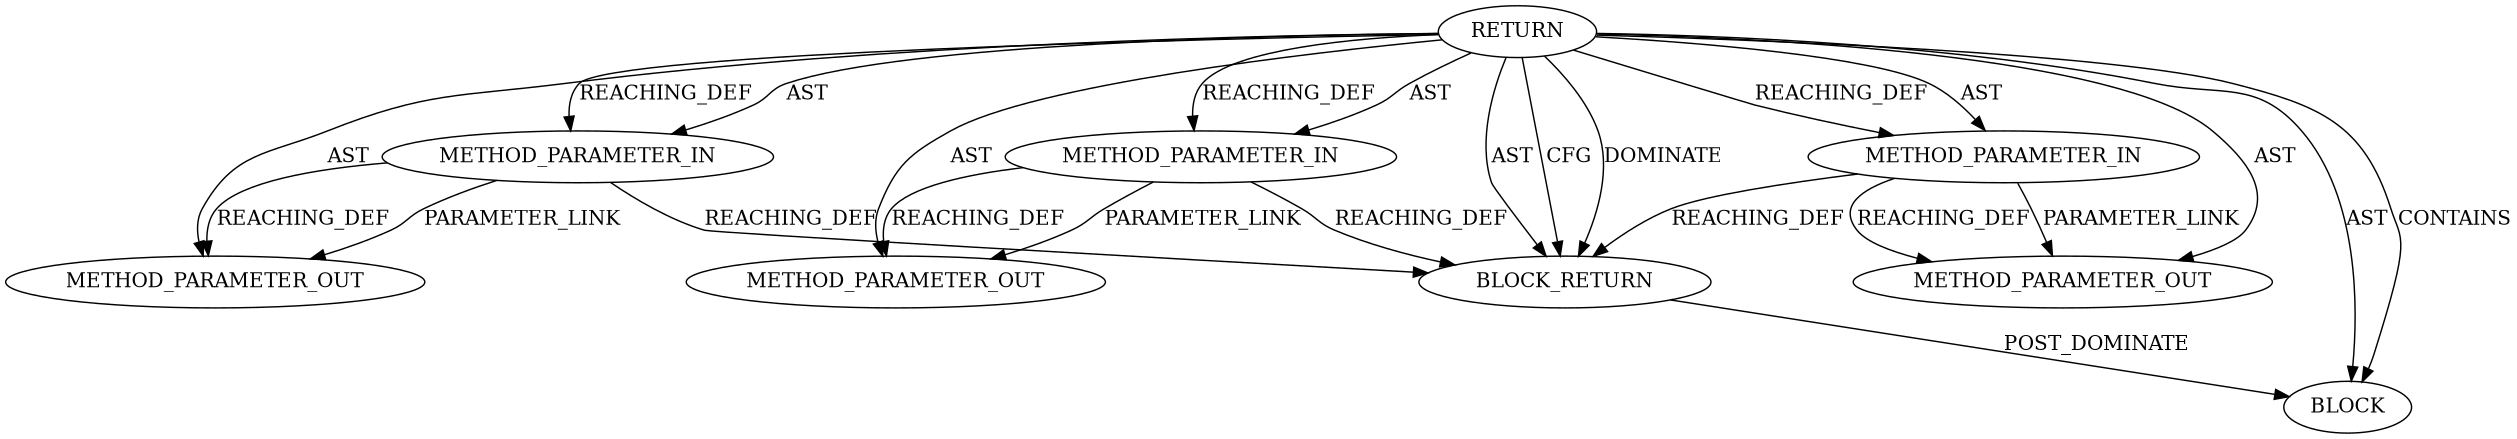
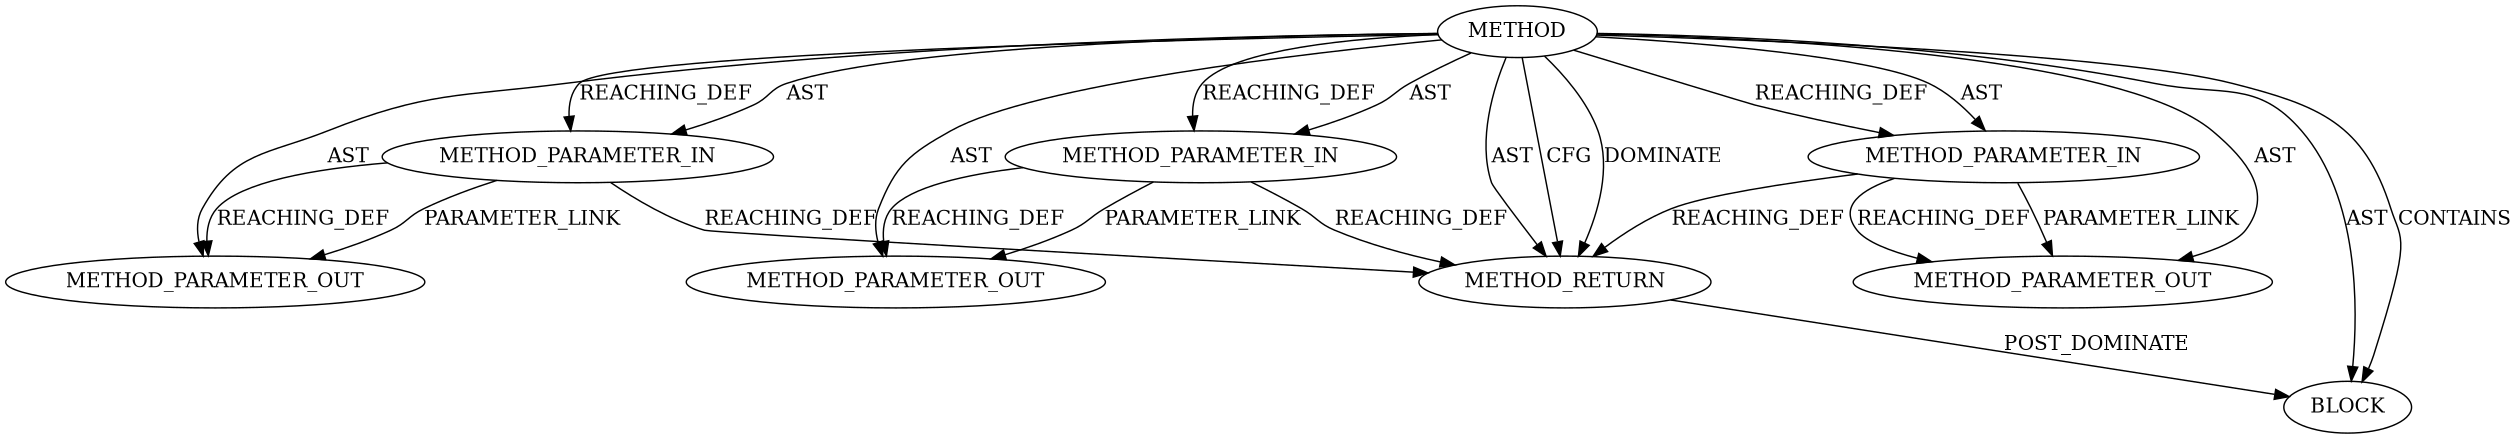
(1517, 32) -> (1517, 32)
(1565, 282) -> (1565, 282)
